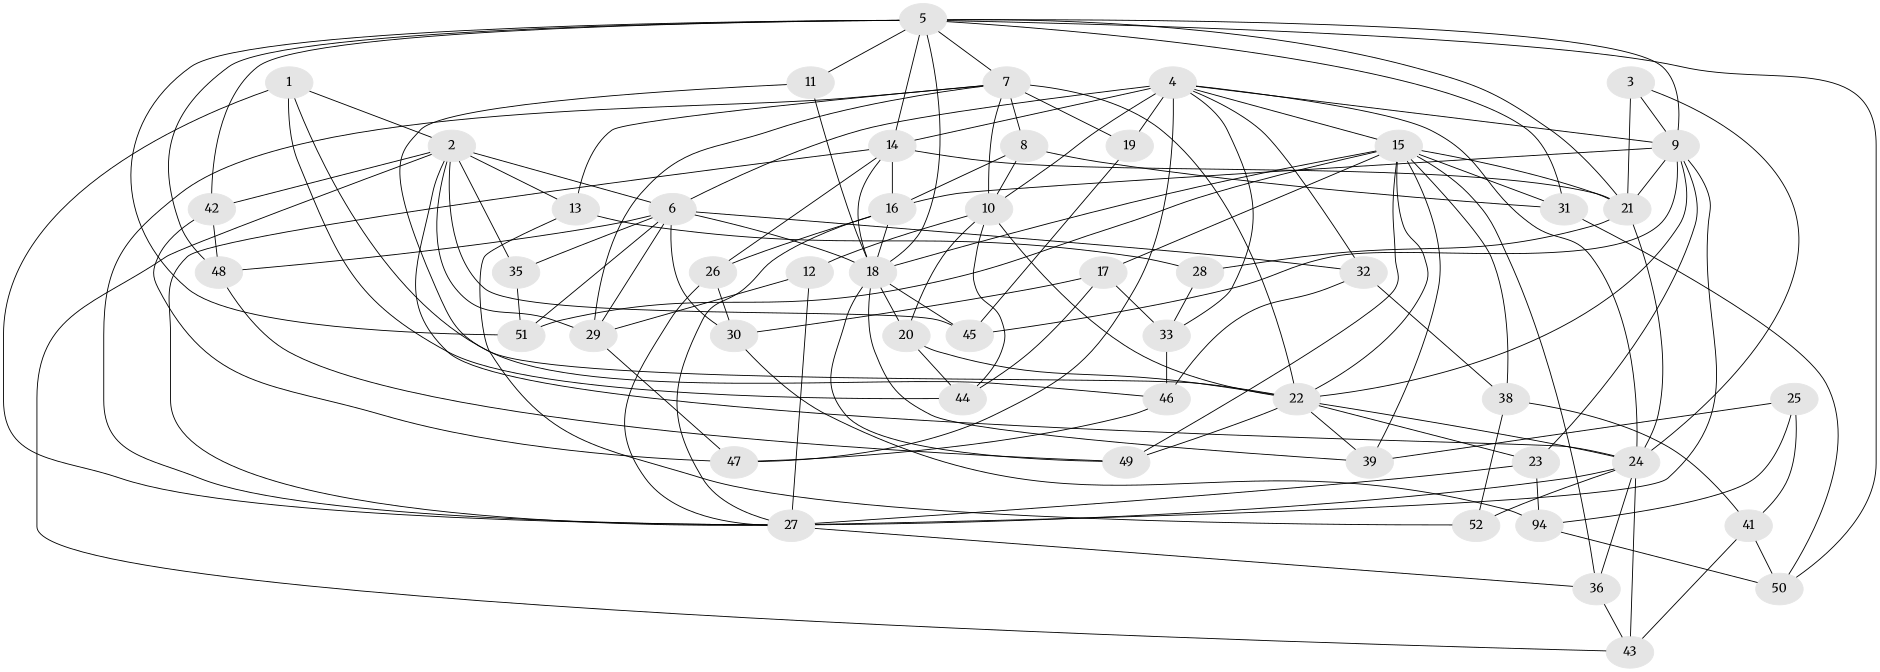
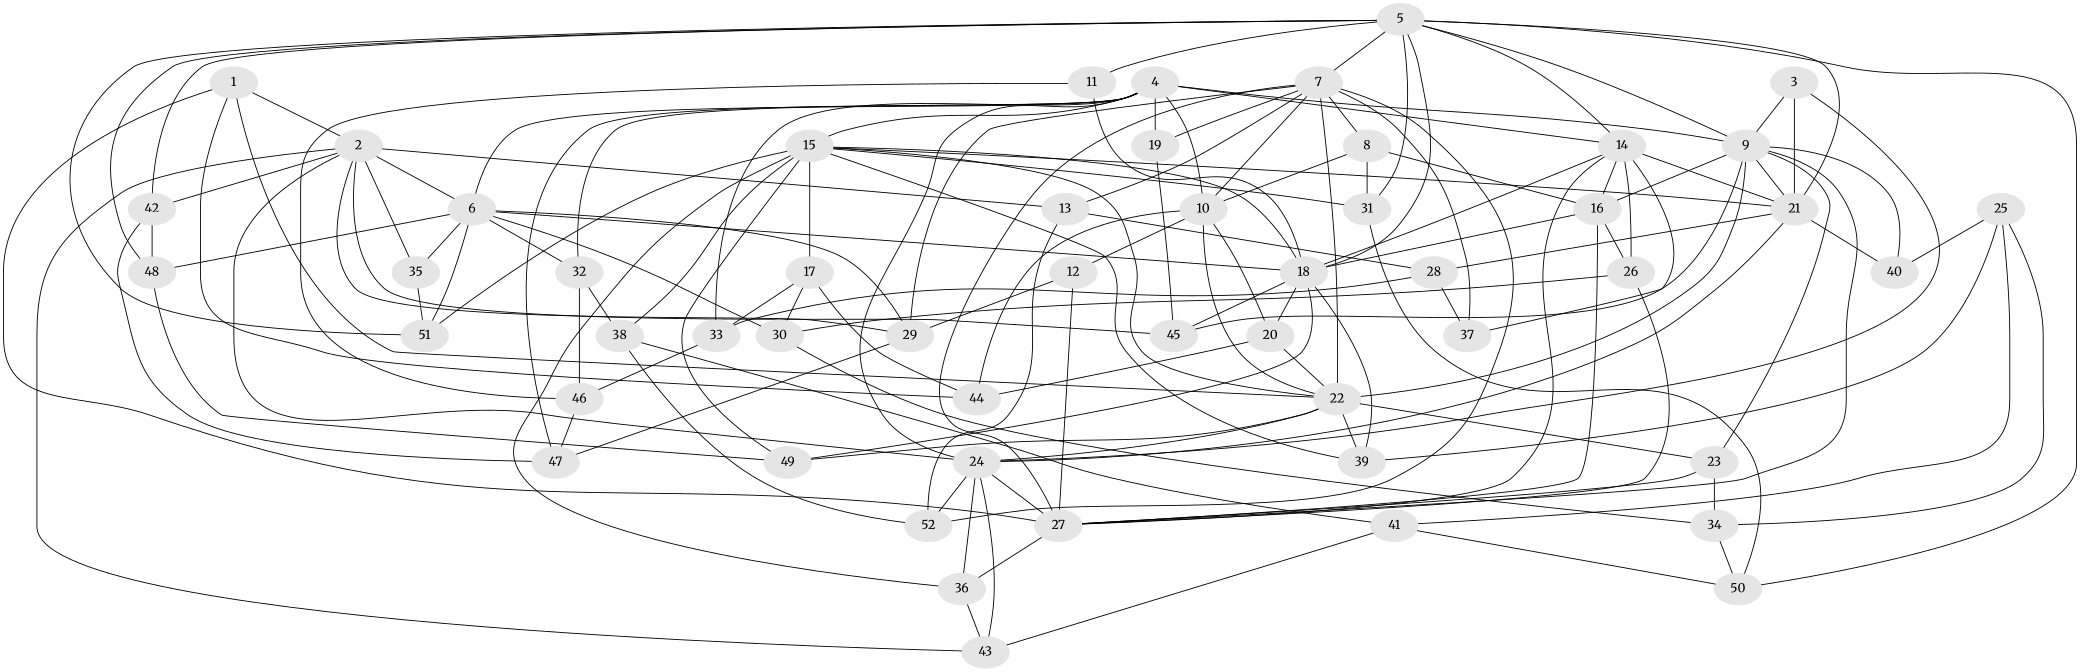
none -> (1895, 273)
none -> (1467, 336)
none -> (1444, 446)
(1539, 526) -> (1714, 526)
